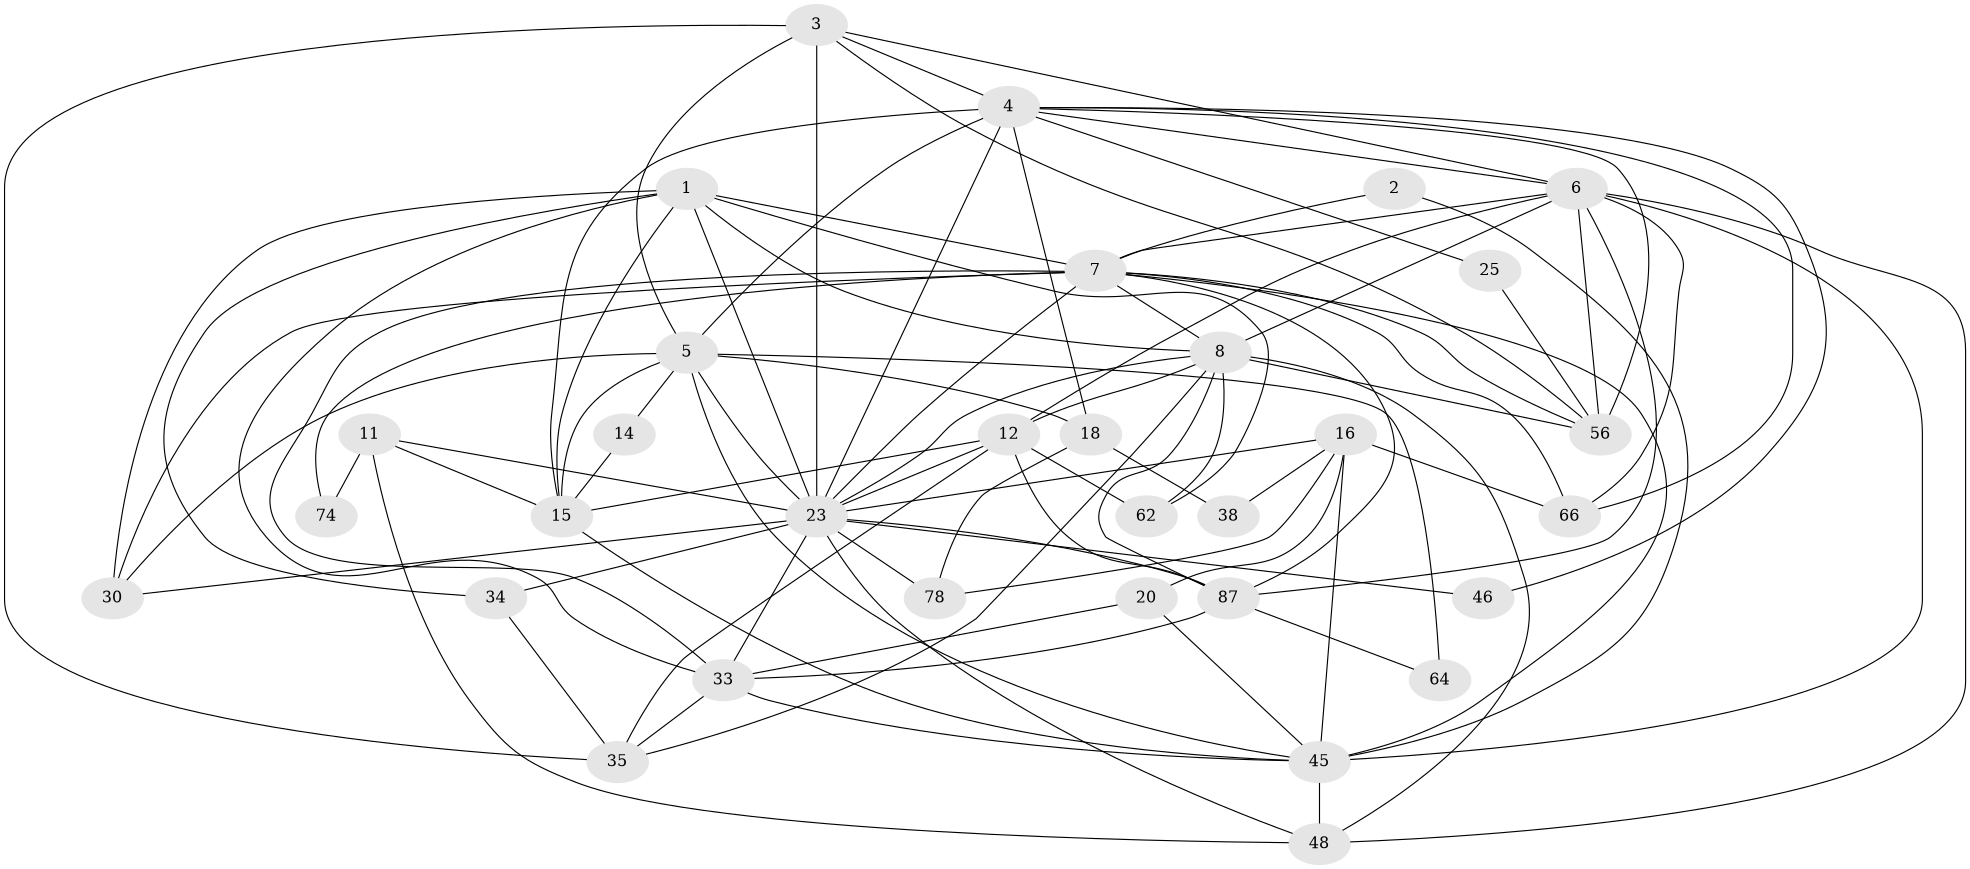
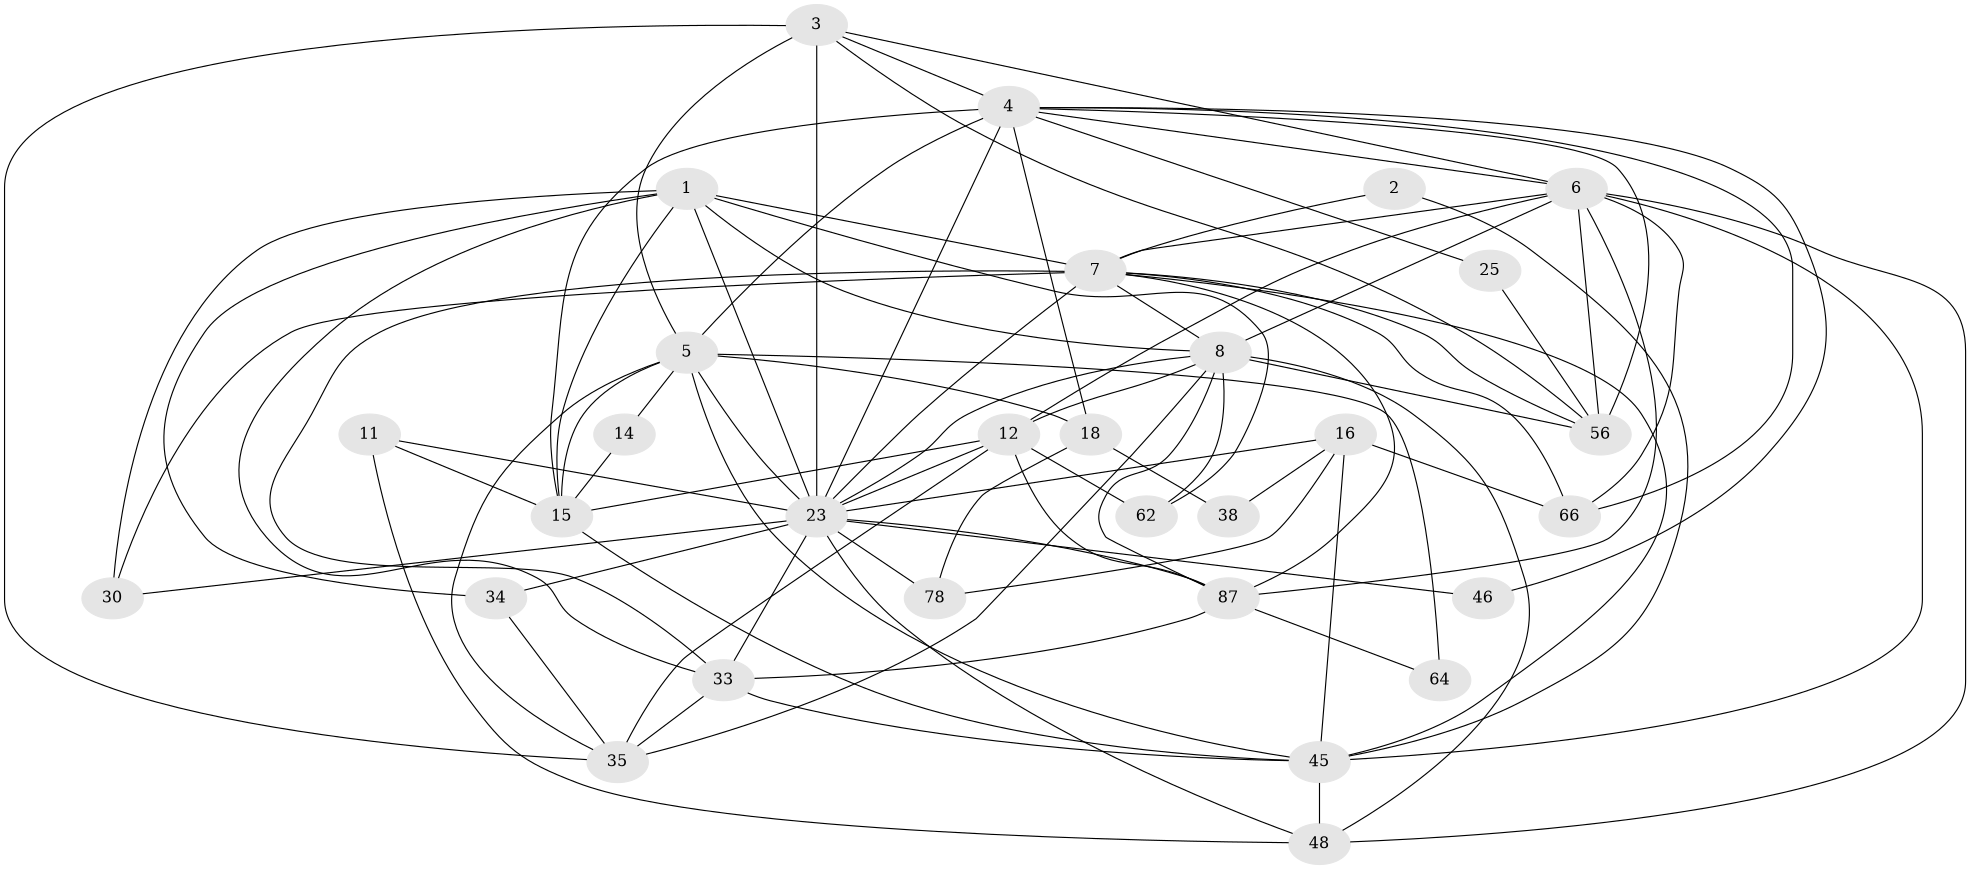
(362, 401) -> (466, 543)
(326, 516) -> none
(1147, 598) -> none
